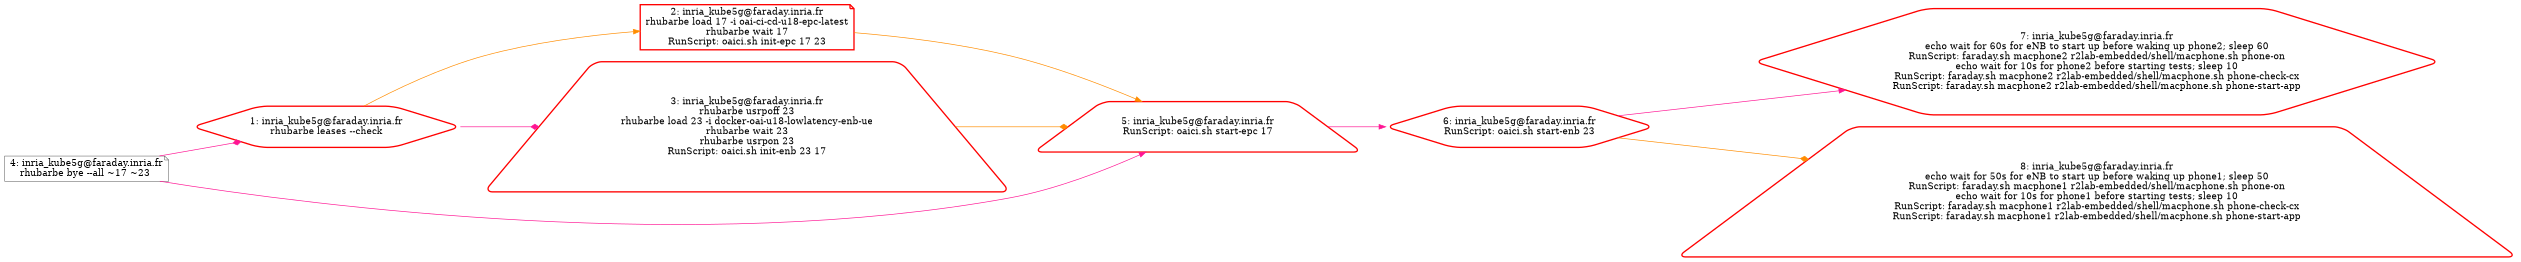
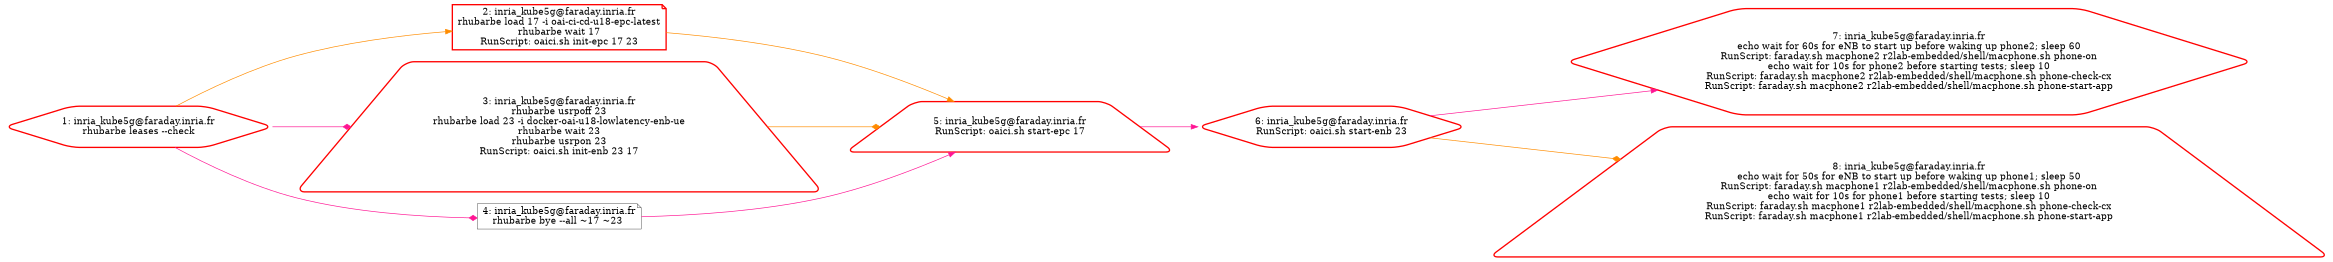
(196, 150) -> (317, 203)
